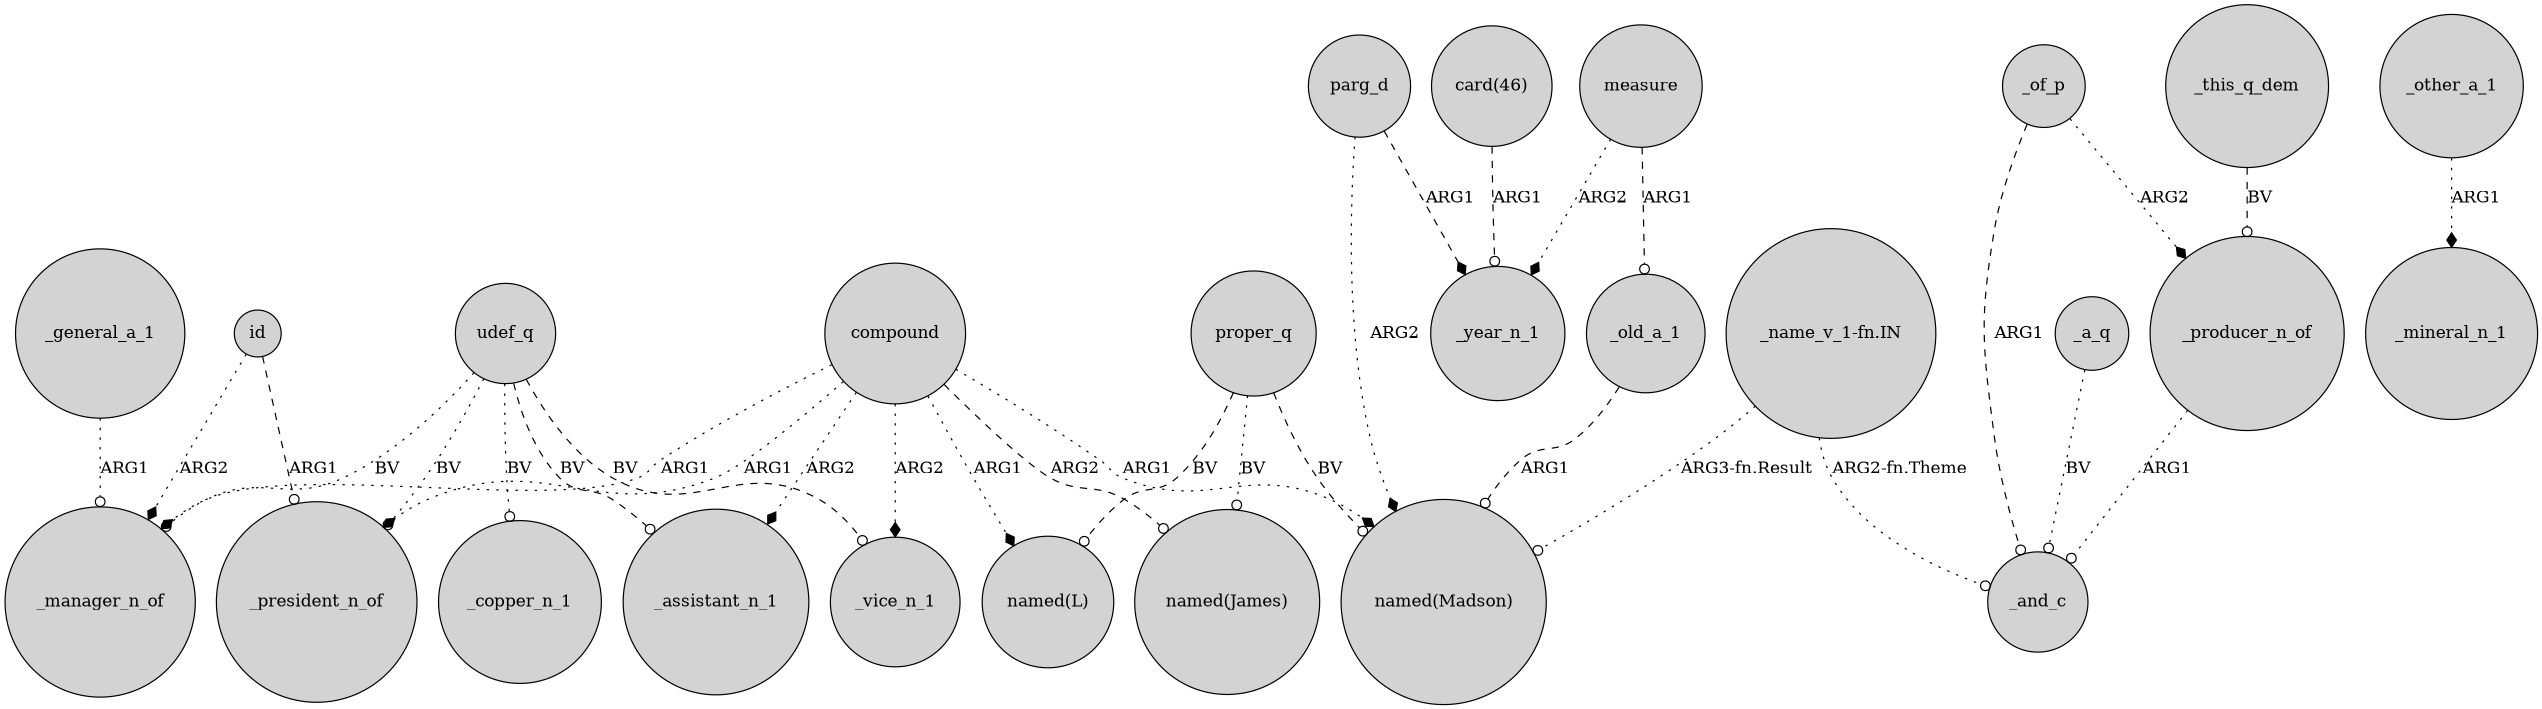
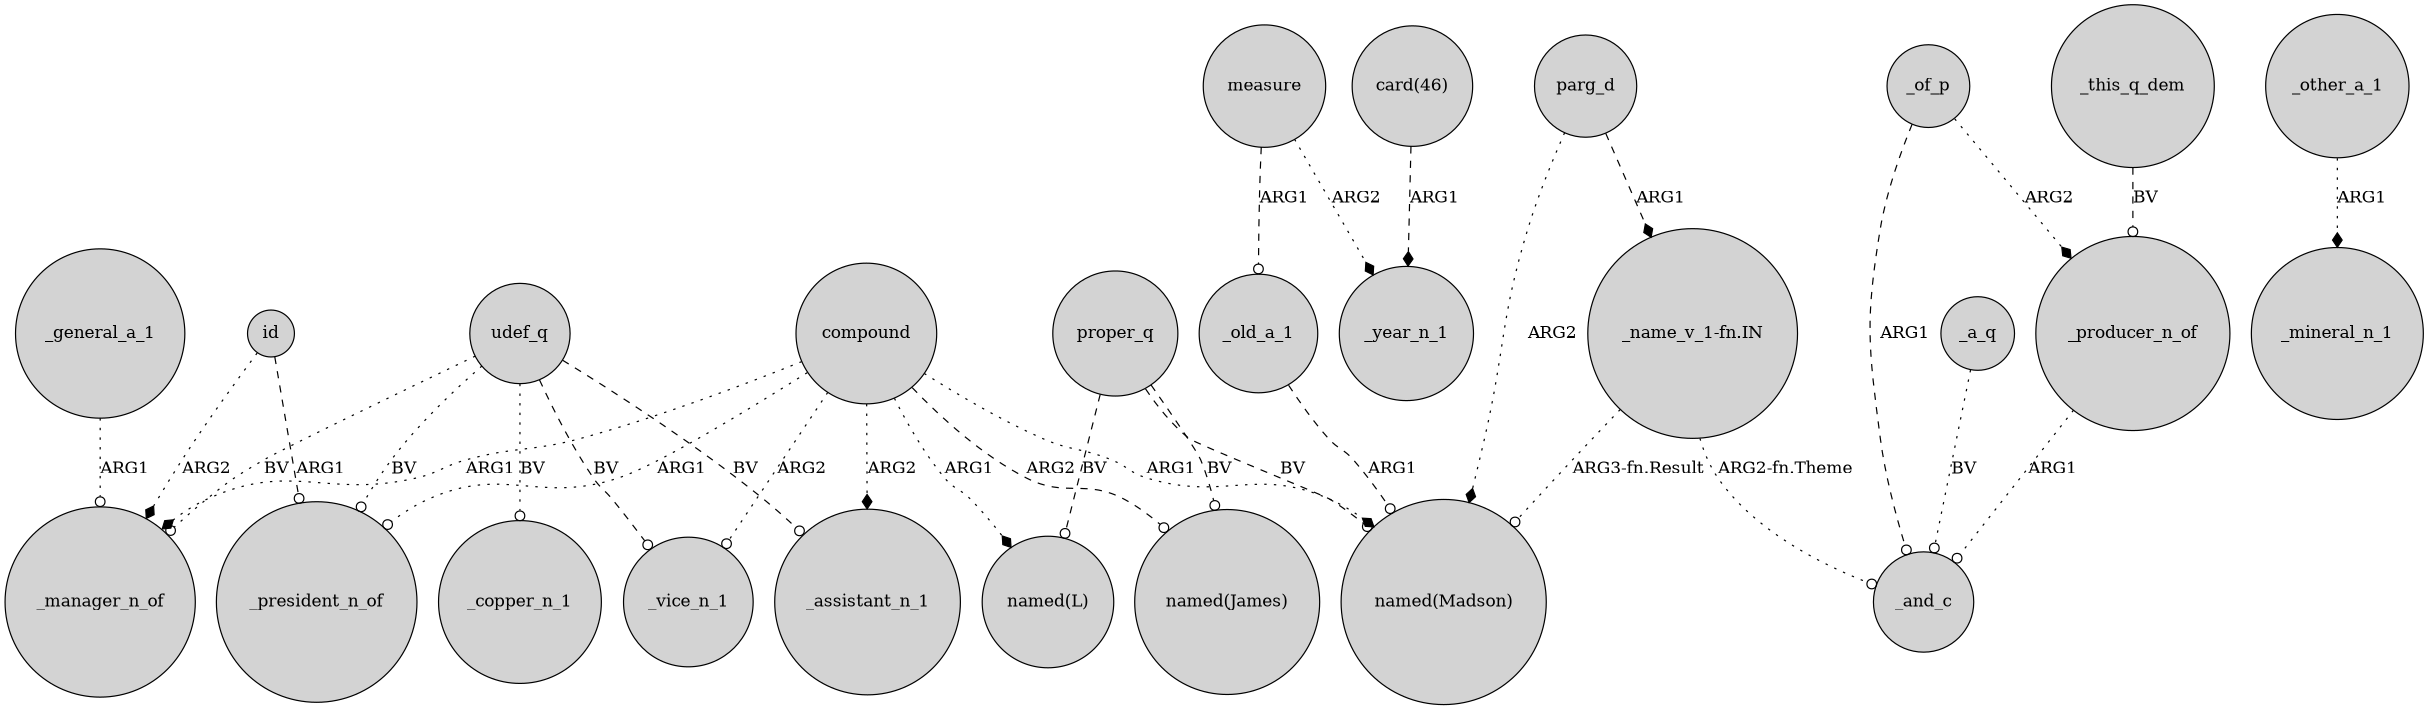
(1421, 197) -> (1625, 179)
(1493, 201) -> (1410, 199)
(1242, 448) -> (1196, 451)
(895, 463) -> (778, 466)
(620, 493) -> (609, 480)
